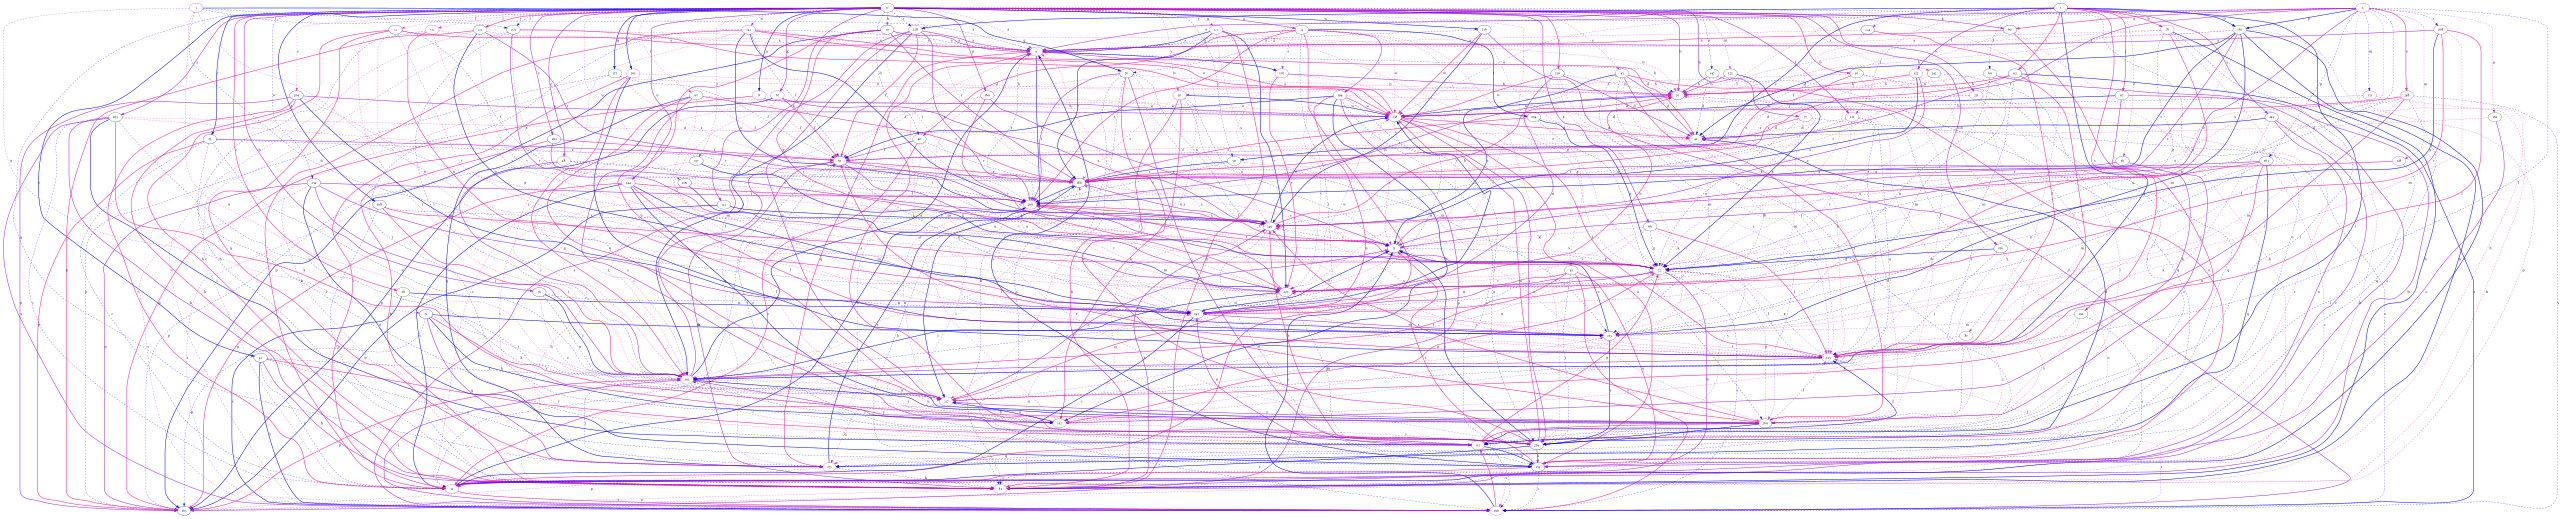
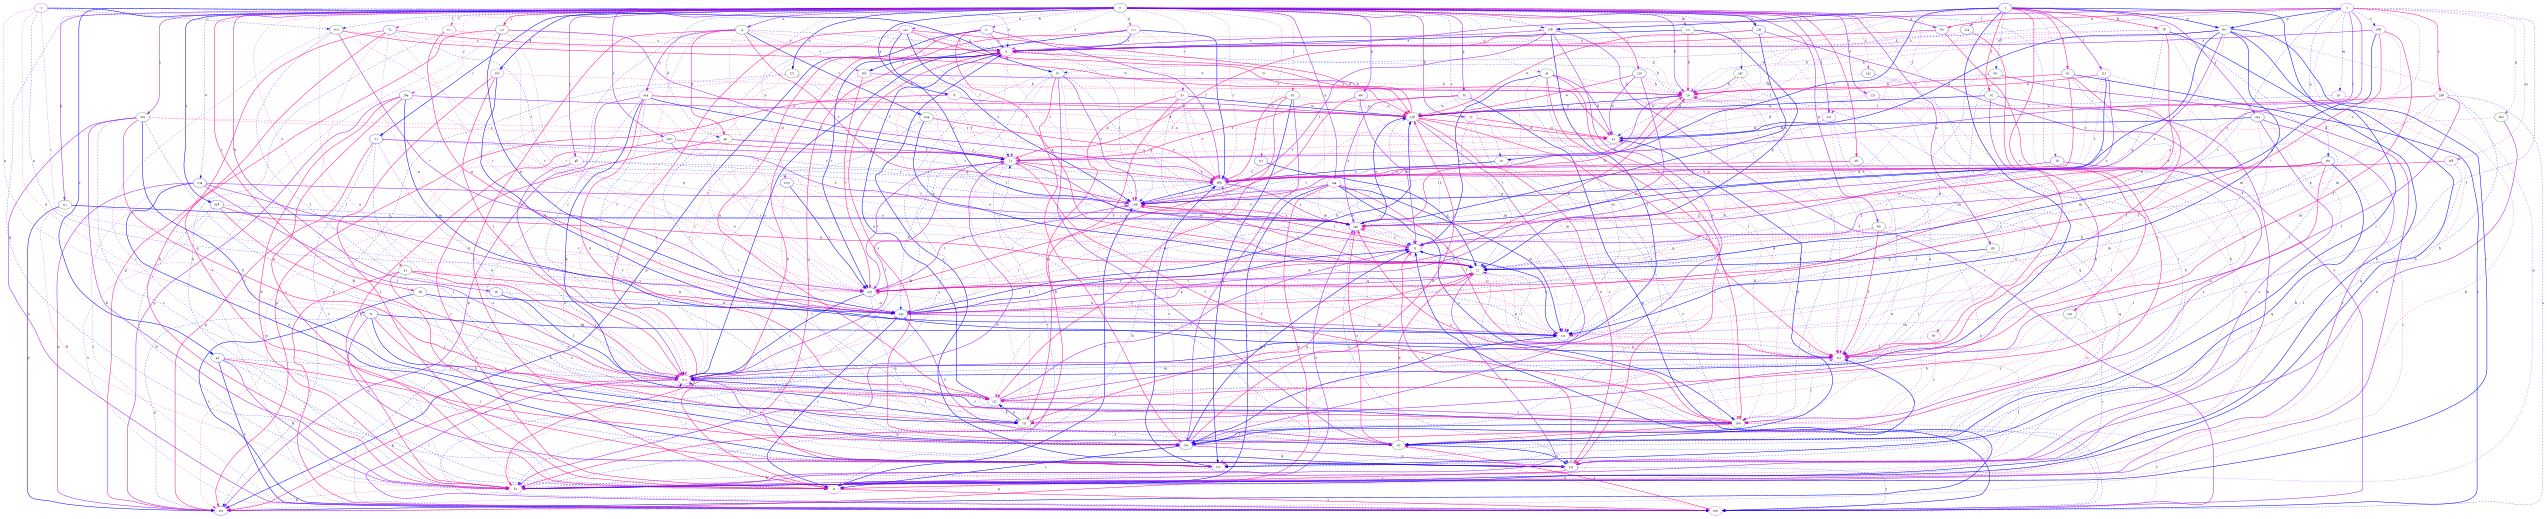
none -> (1349, 41)
(1536, 85) -> (1391, 183)
(266, 269) -> (322, 262)
